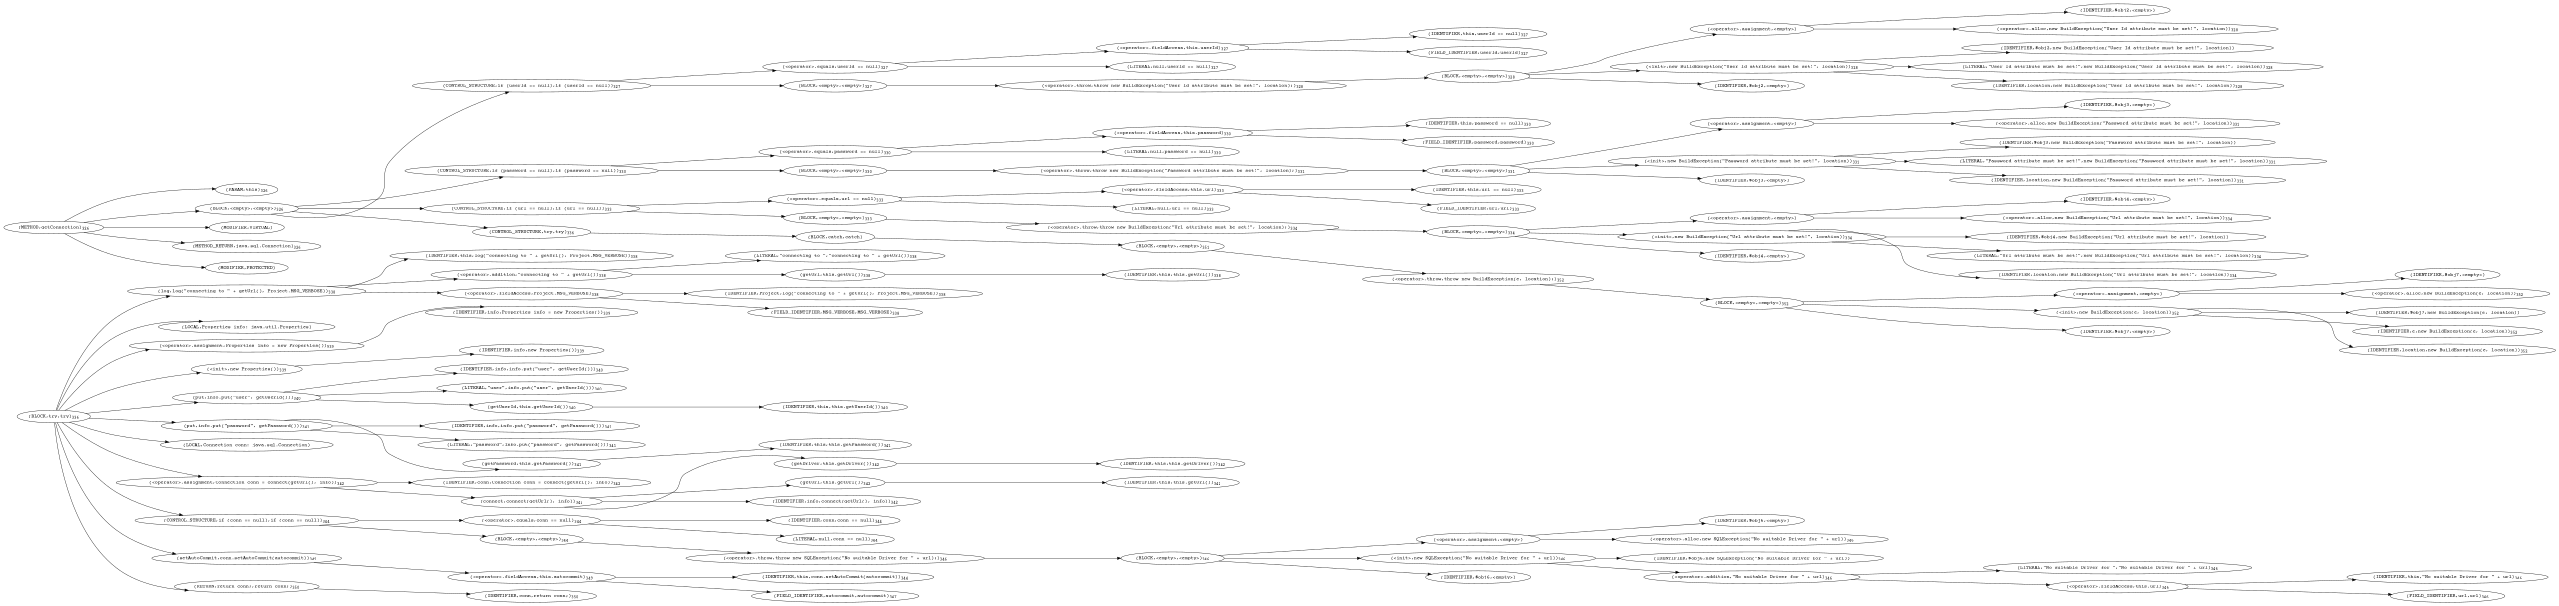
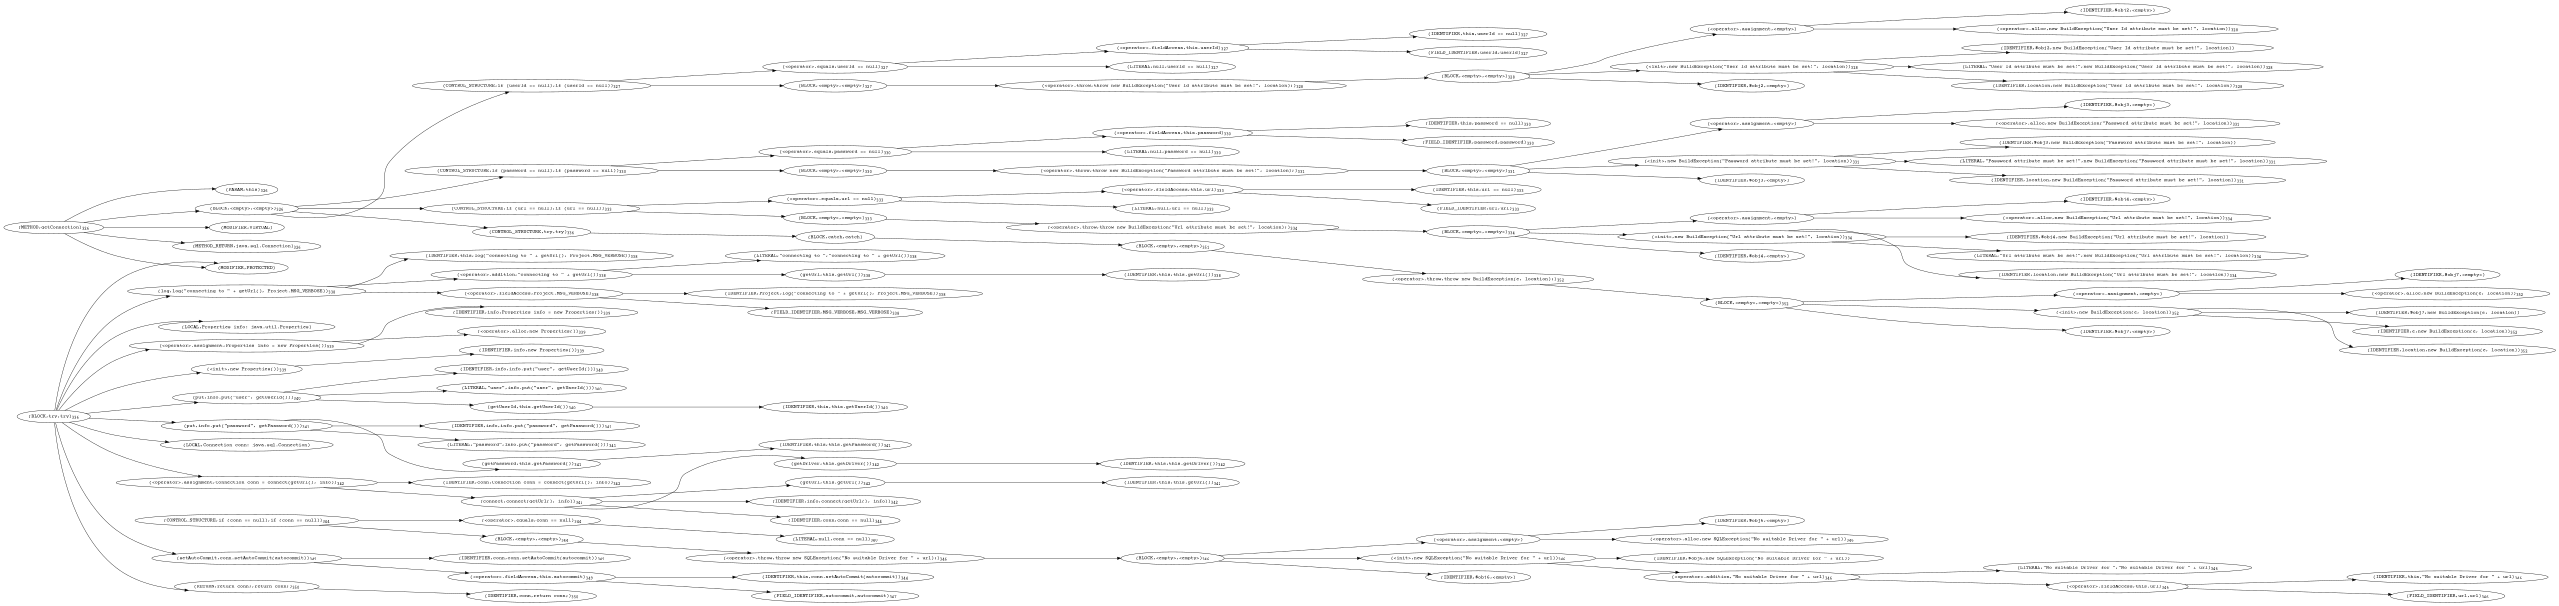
none -> (532, 331)
(106, 485) -> (100, 297)
(684, 520) -> (683, 511)
(874, 539) -> (874, 539)
none -> (532, 558)
